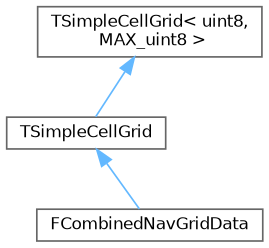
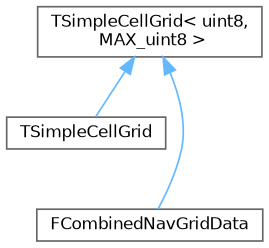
(123, 186) -> (183, 142)
